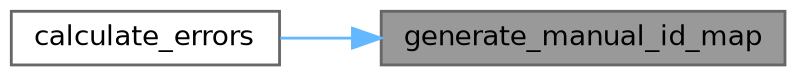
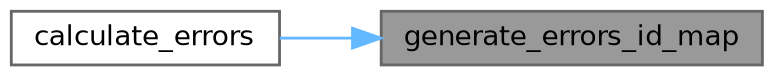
(583, 38) -> (572, 38)
